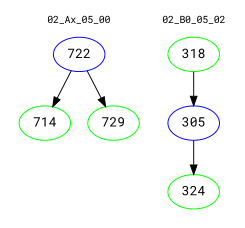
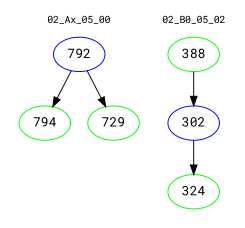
(79, 54) -> (79, 54)
(194, 54) -> (194, 54)
(45, 123) -> (45, 123)
(194, 123) -> (194, 123)
